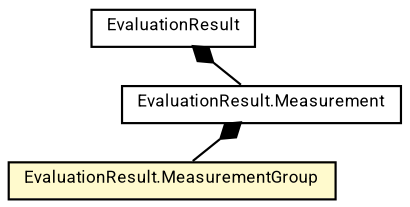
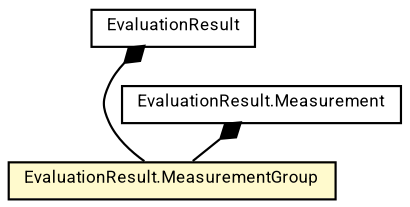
(227, 74) -> (107, 116)
